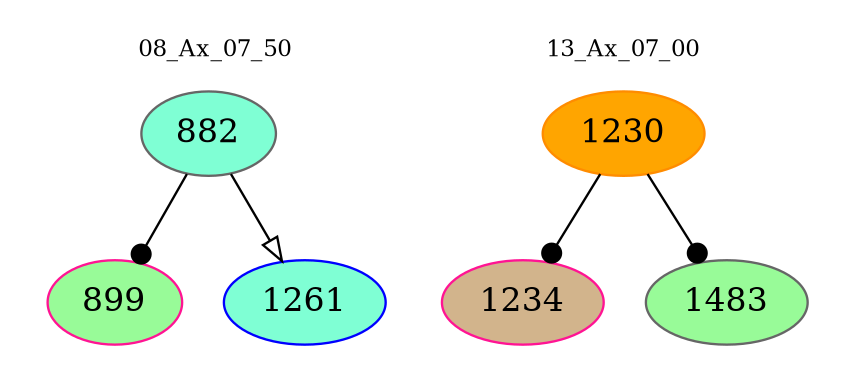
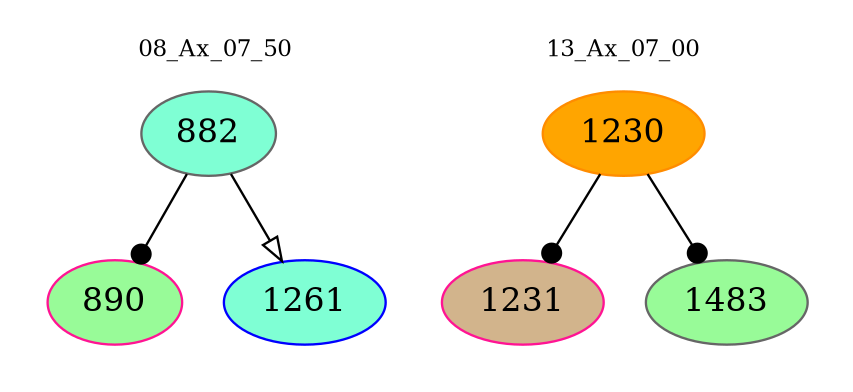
(115, 302) -> (115, 302)
(523, 302) -> (523, 302)
